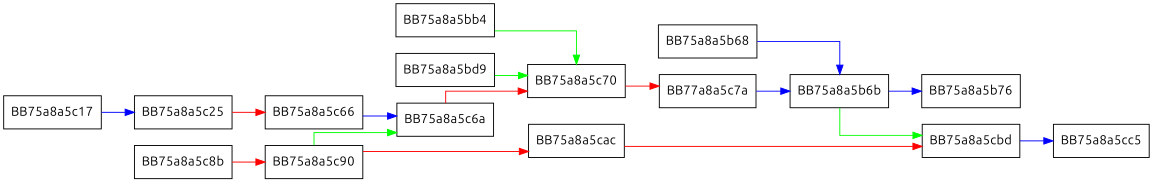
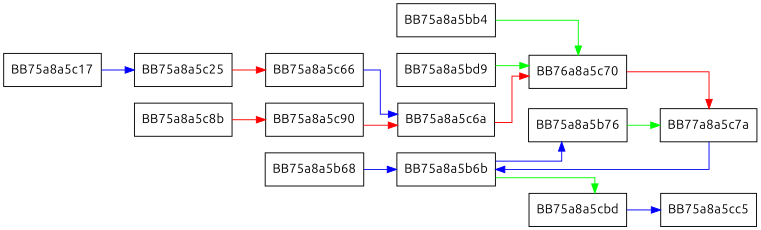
(576, 81) -> (578, 72)
none -> (639, 125)
(344, 133) -> (376, 125)
(576, 141) -> none
